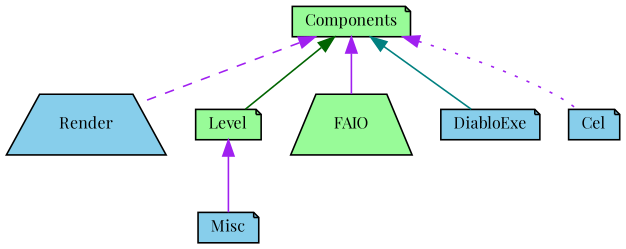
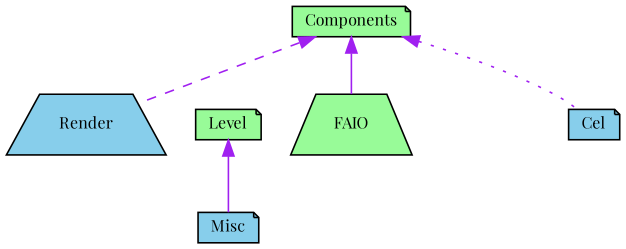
(283, 78) -> none
(490, 125) -> none
